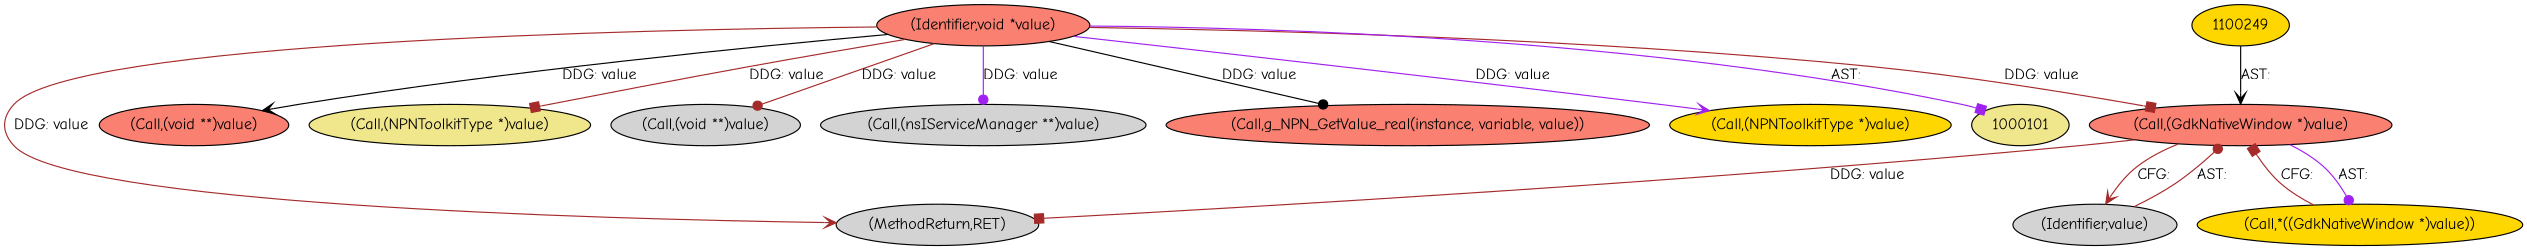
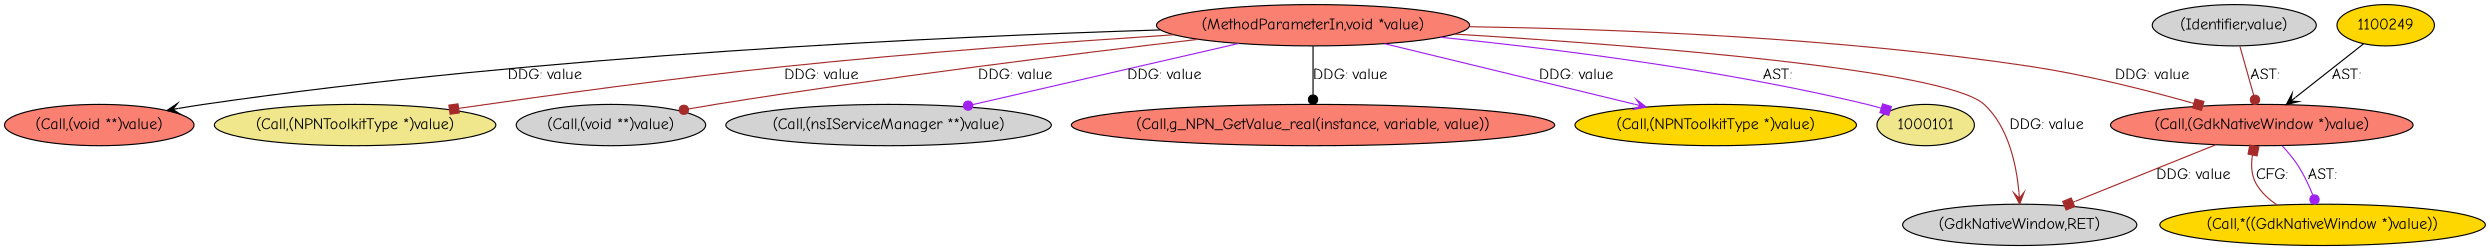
(983, 25) -> (1313, 25)
(2141, 164) -> none
(937, 225) -> (2020, 225)
